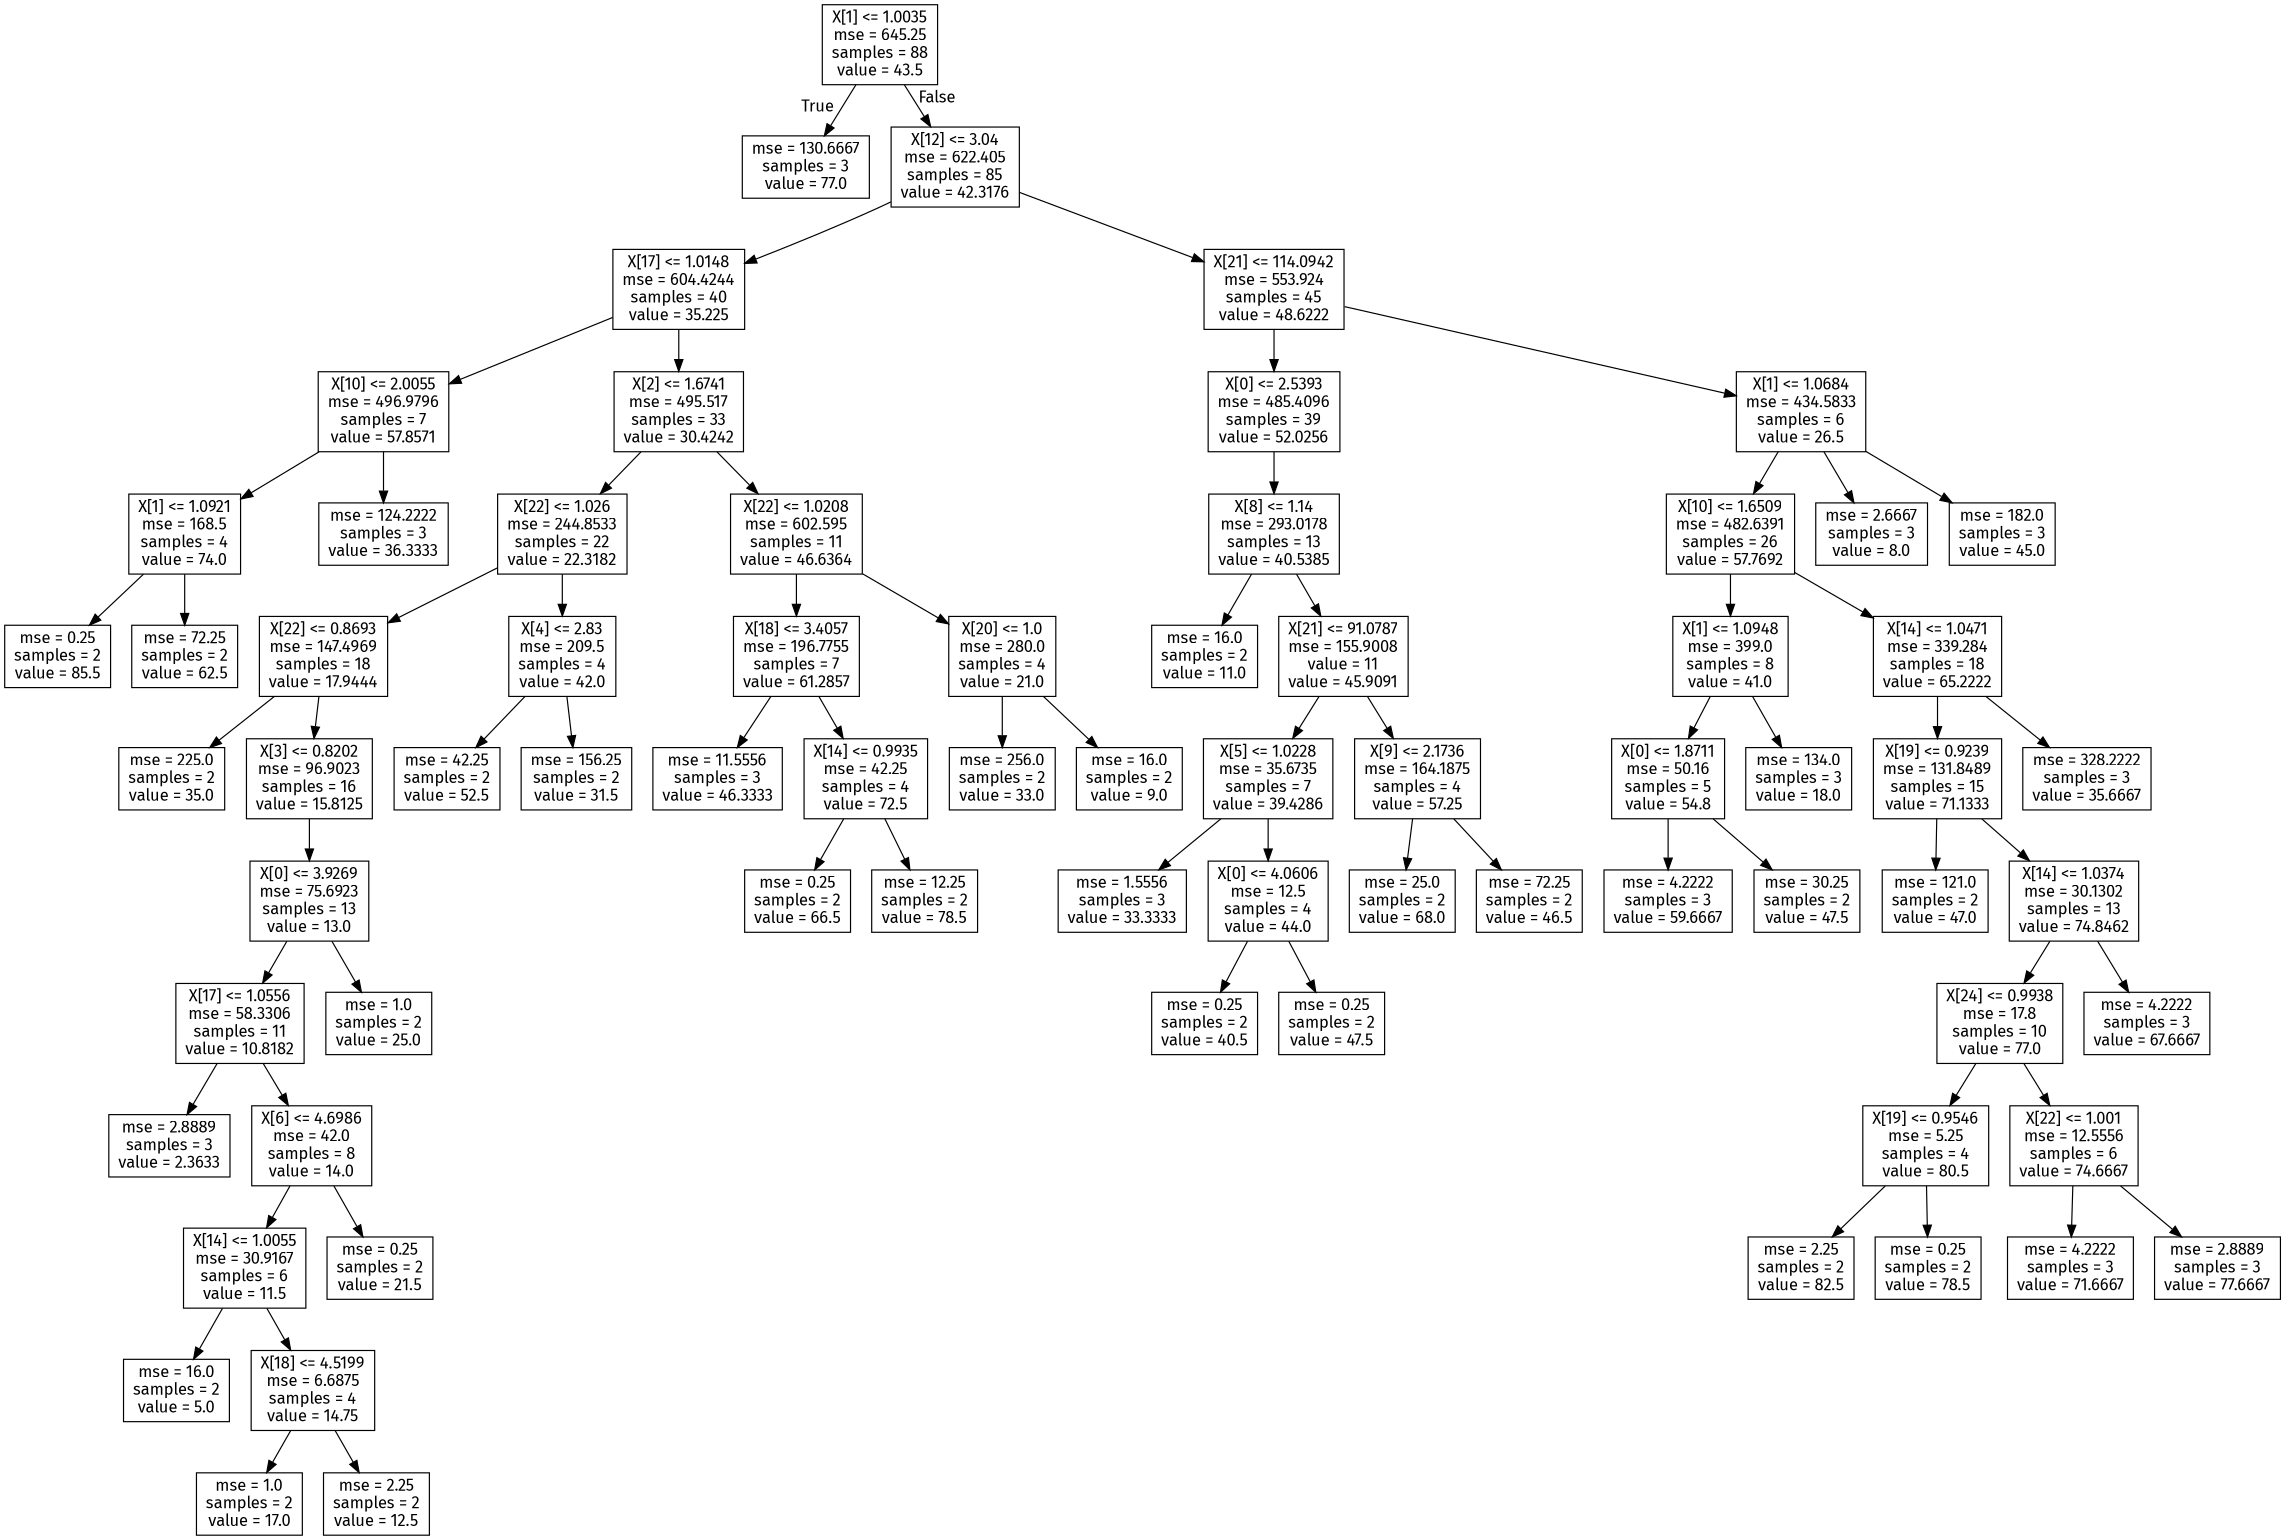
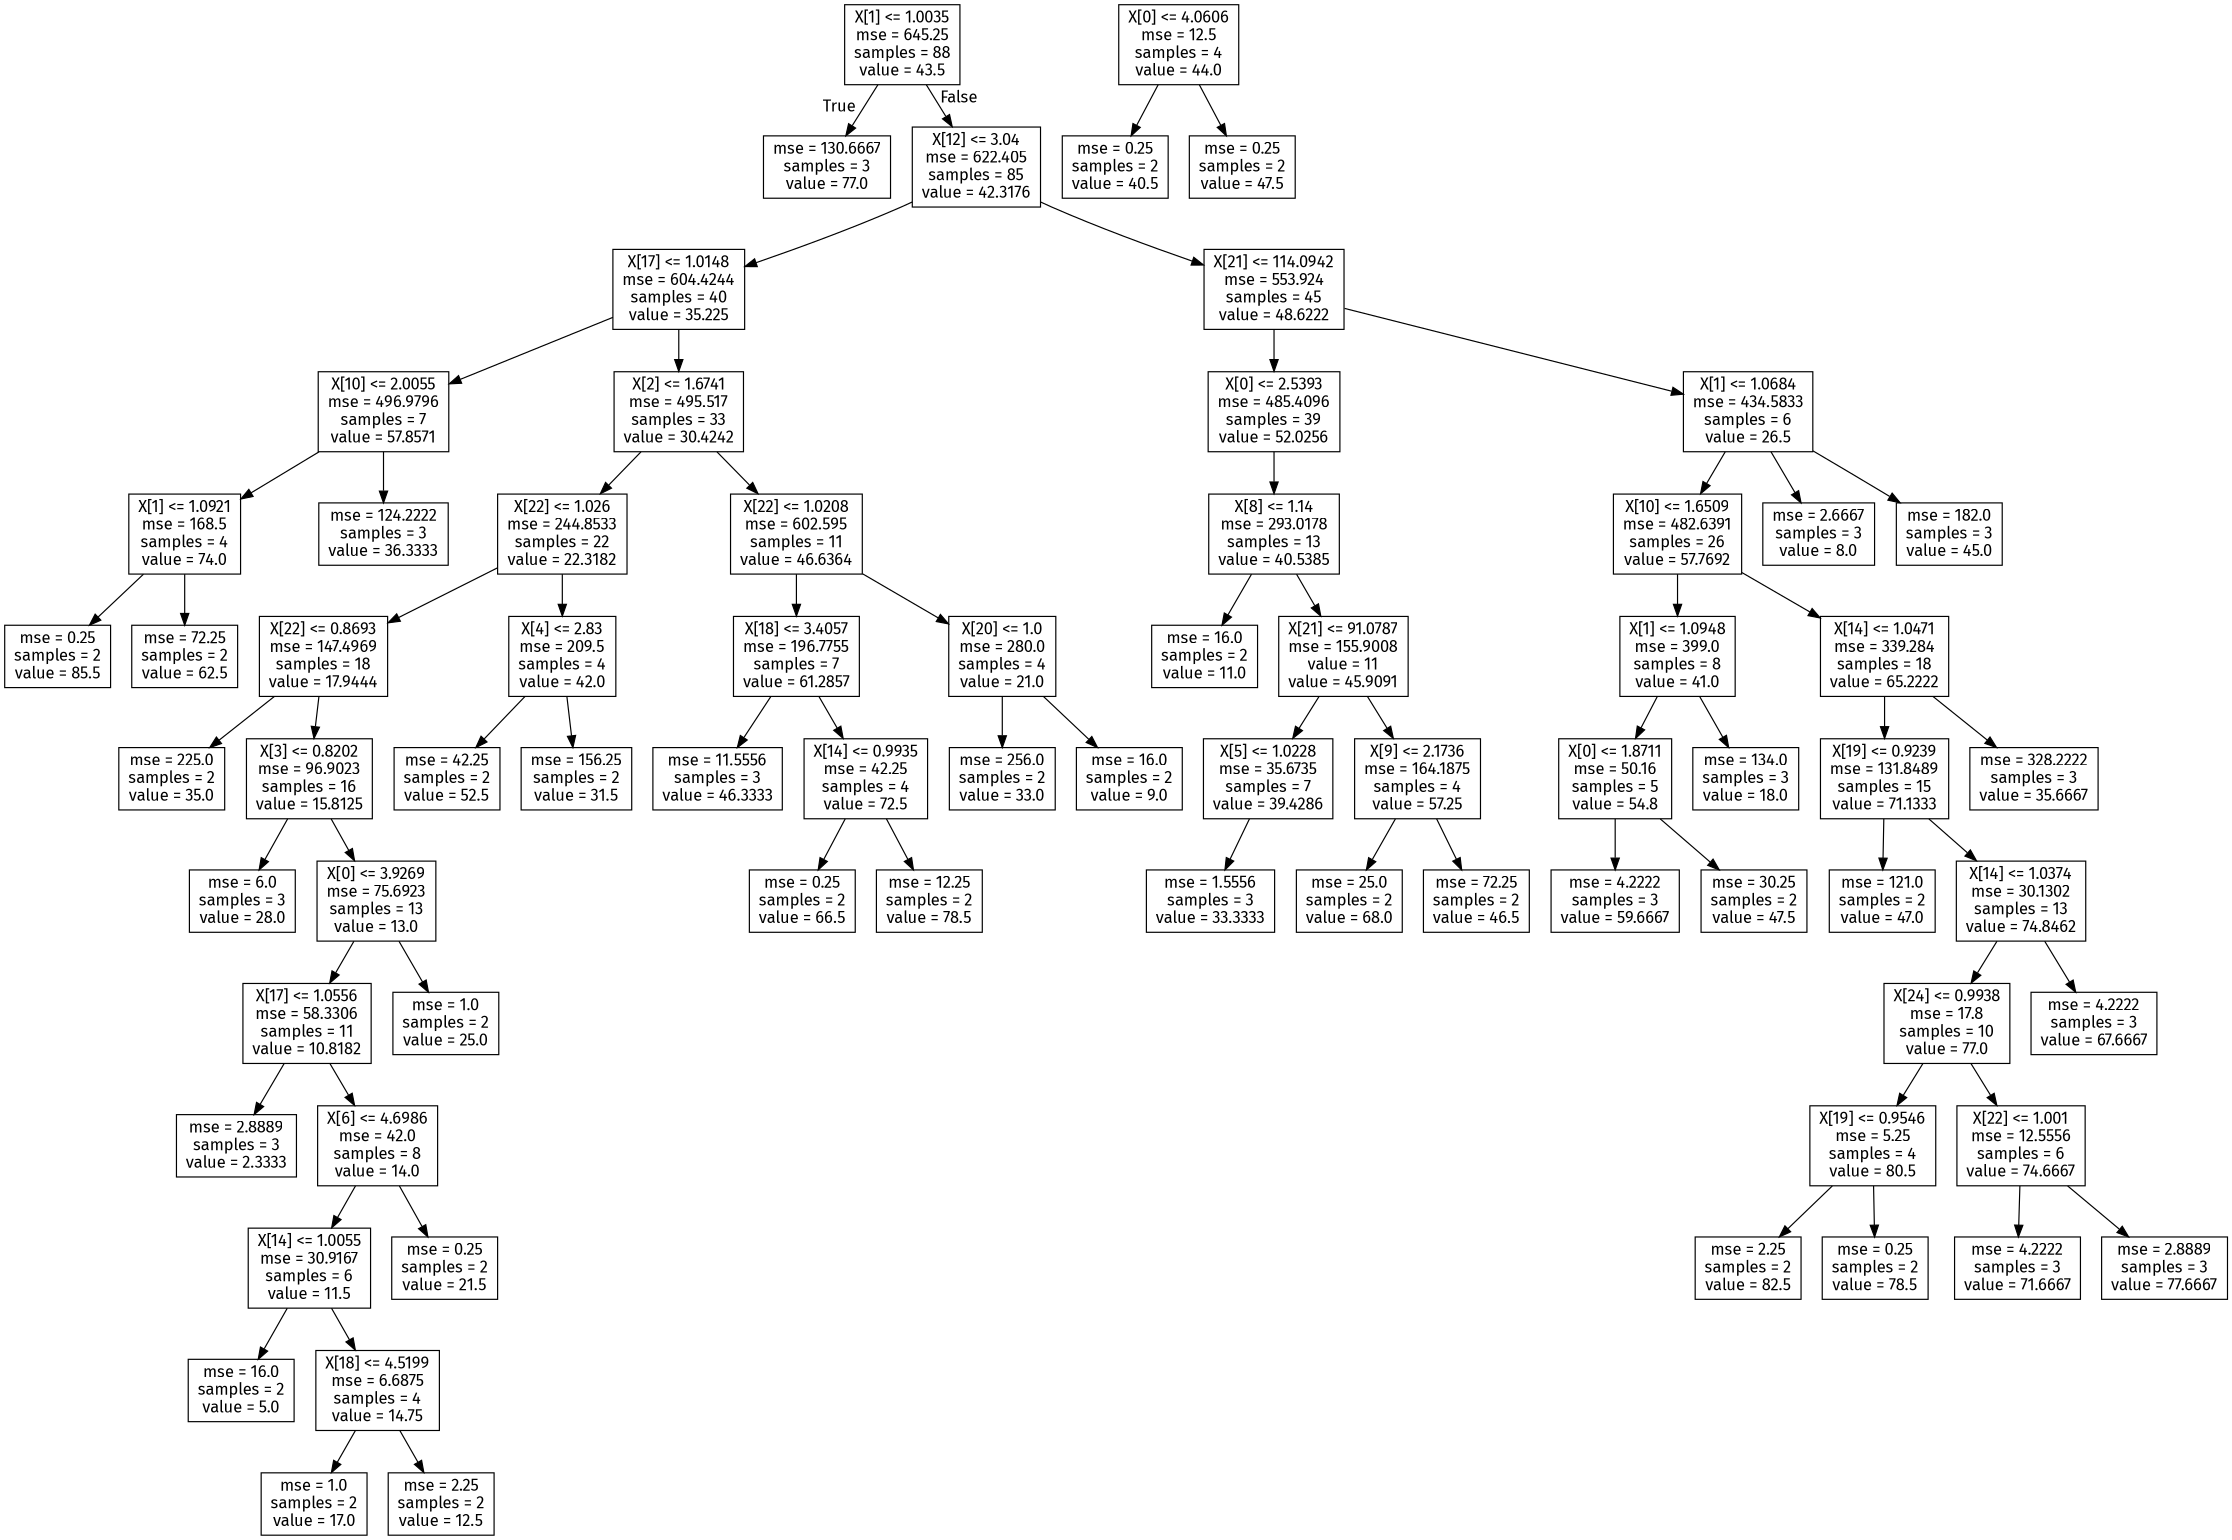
(1268, 834) -> none
none -> (242, 901)
(169, 1146) -> (236, 1146)
